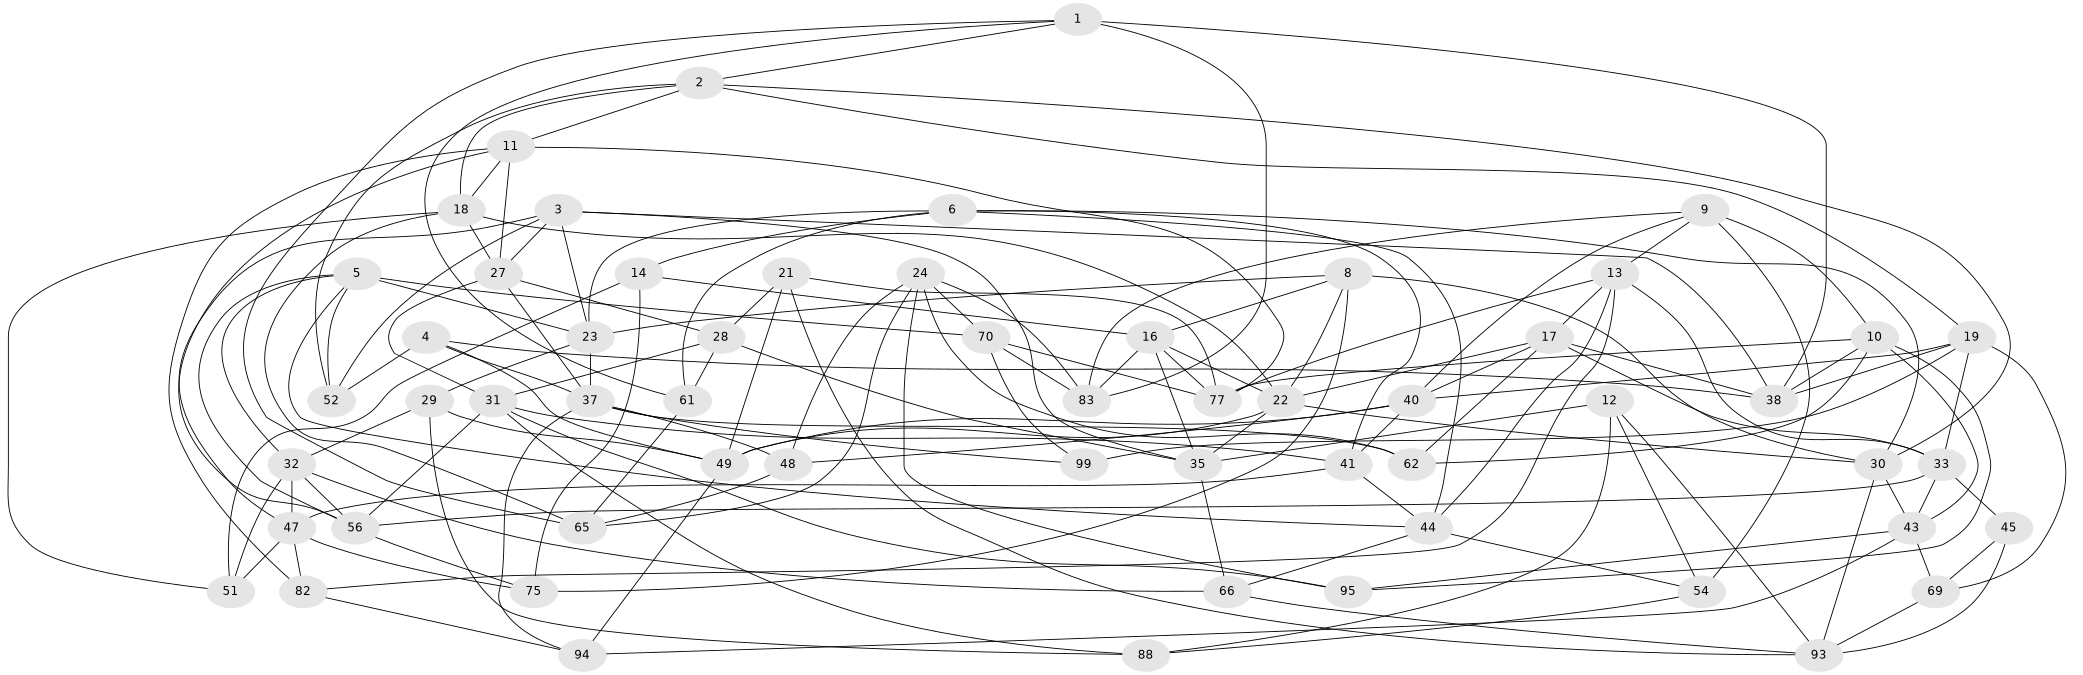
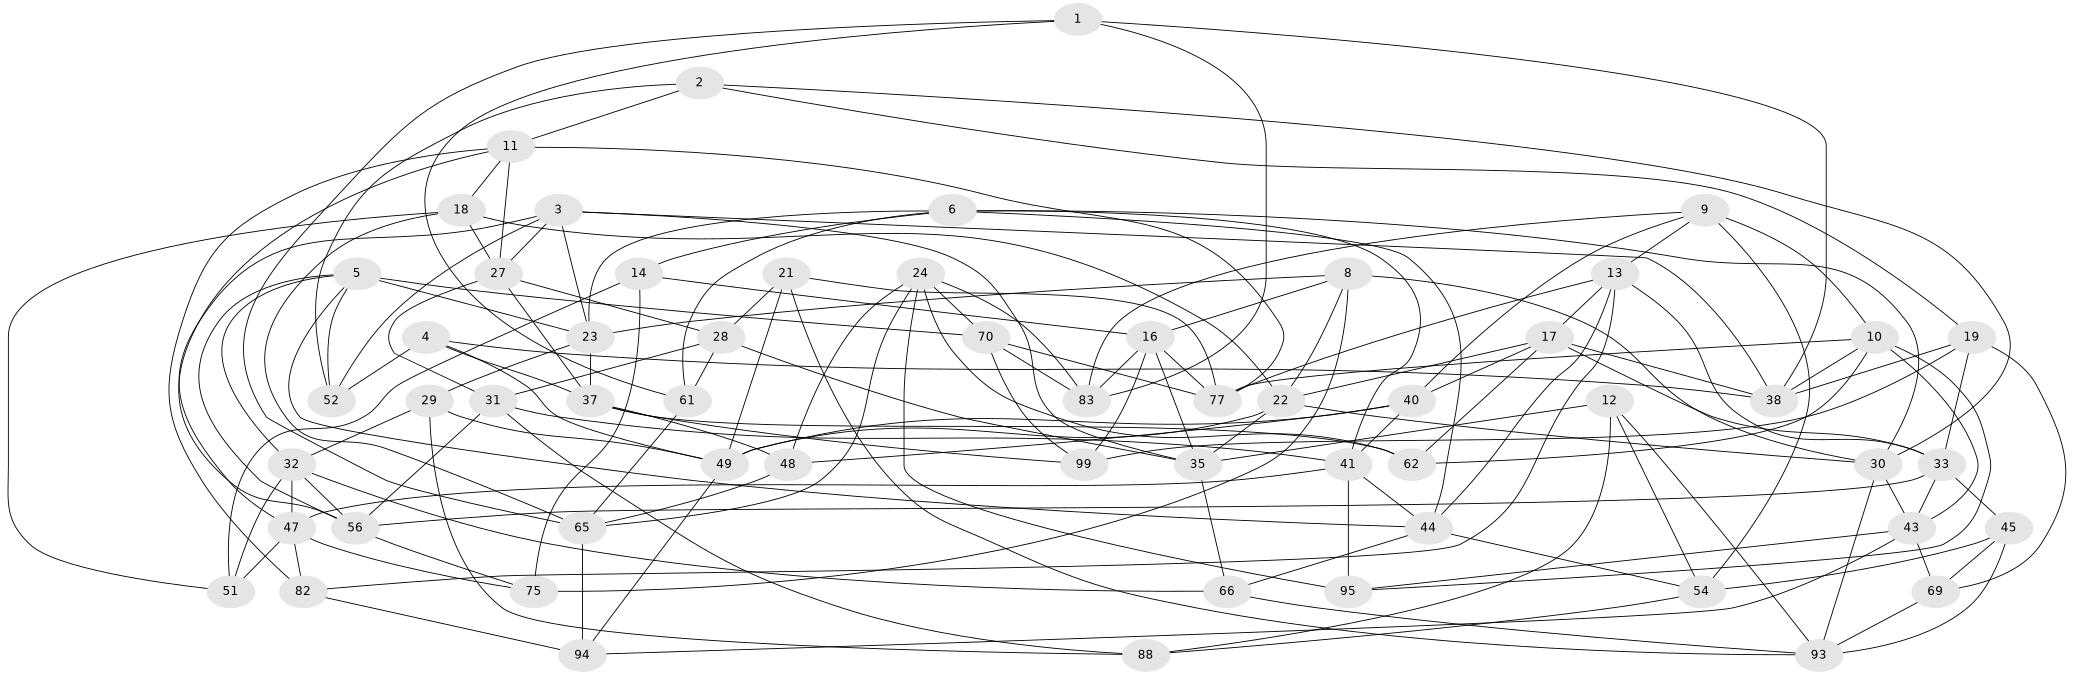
(889, 51) -> none
(491, 123) -> none
(1719, 372) -> none
(1227, 375) -> (1125, 404)
(504, 526) -> (583, 597)
(908, 547) -> (1348, 531)
none -> (1859, 570)
